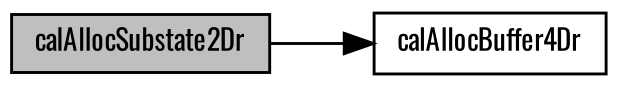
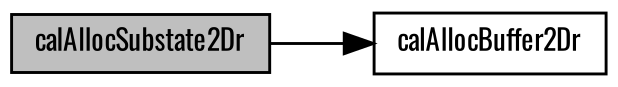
(490, 44) -> (490, 44)
